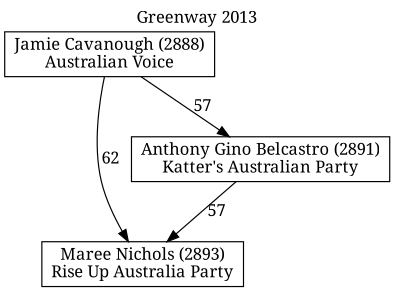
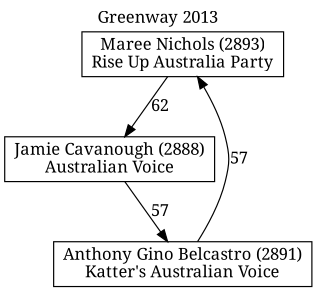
(98, 156) -> (150, 102)
(261, 159) -> (183, 264)
